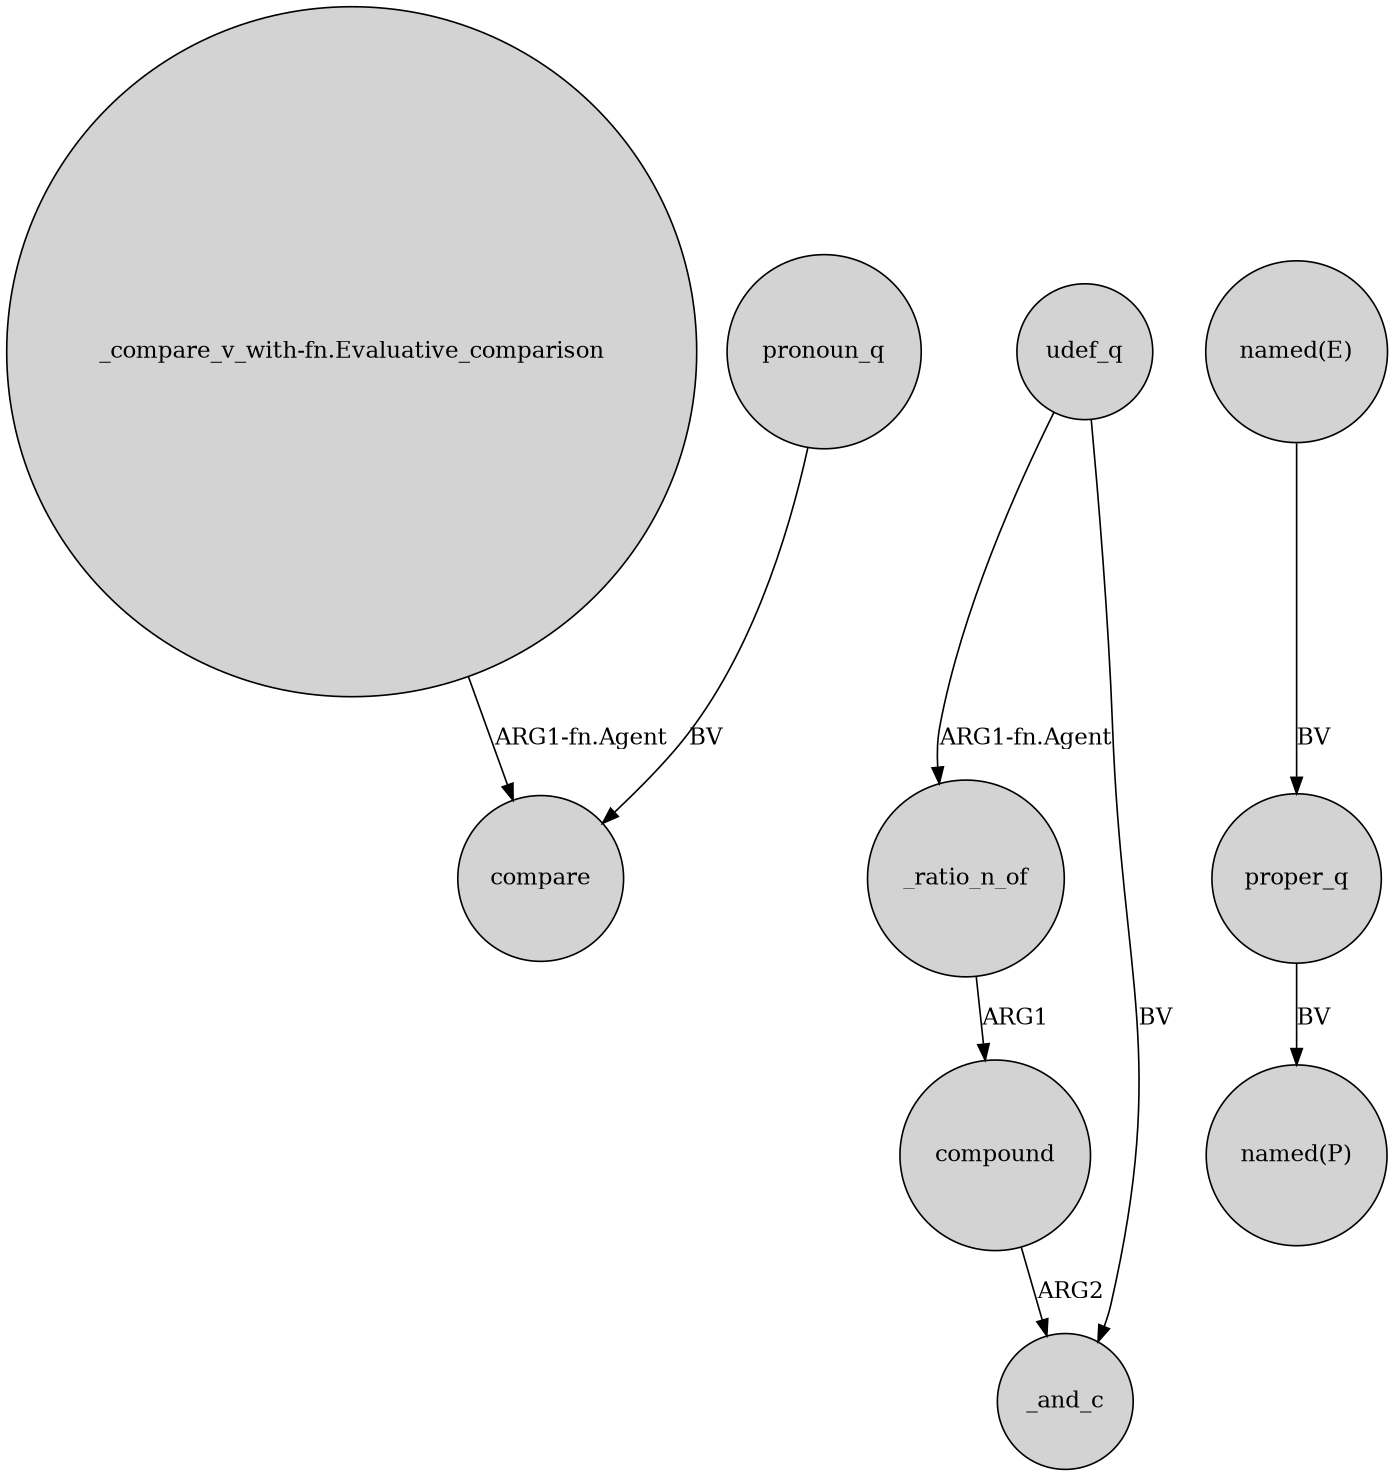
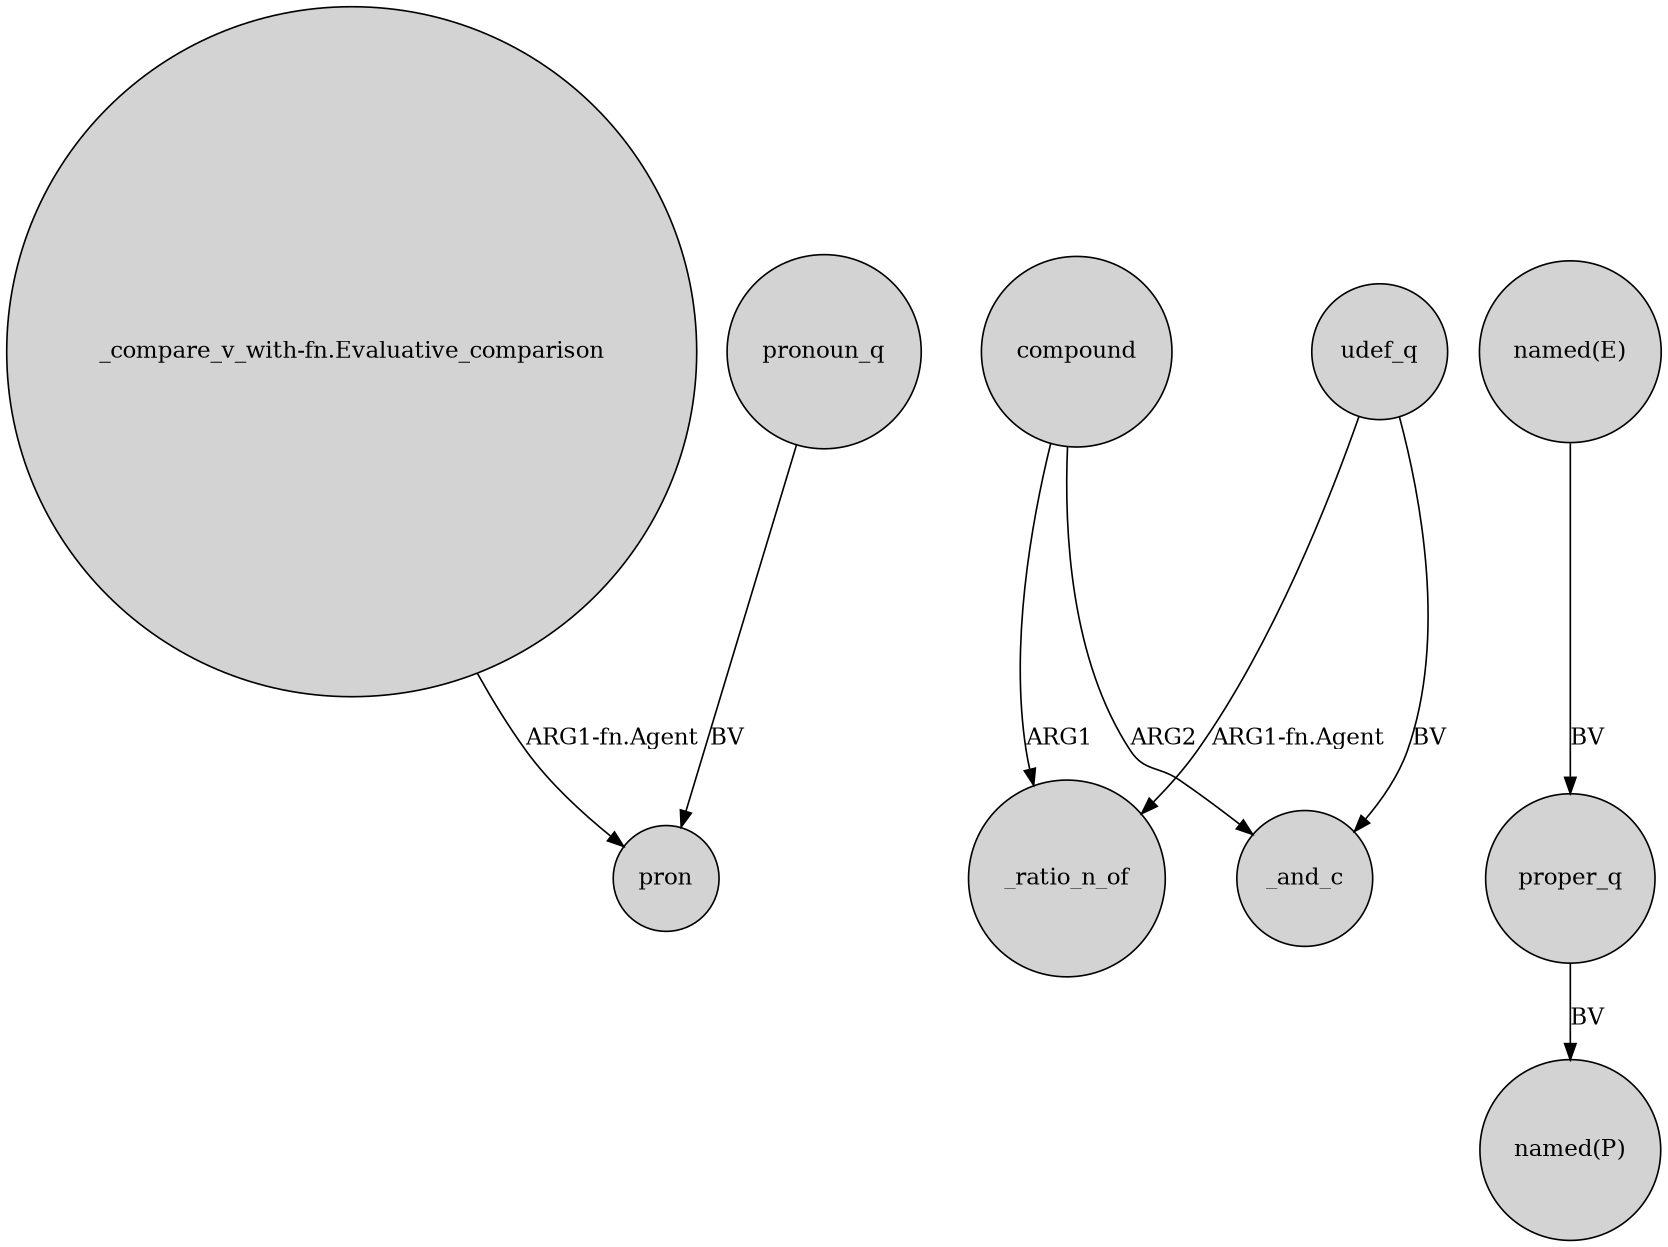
(541, 878) -> (666, 878)
(980, 1010) -> (1023, 605)
